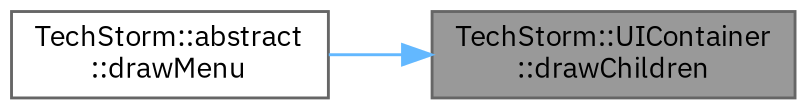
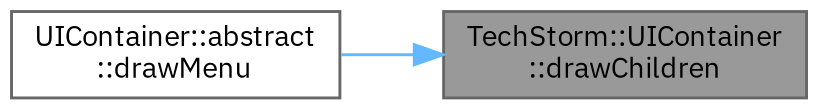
(170, 55) -> (176, 55)
